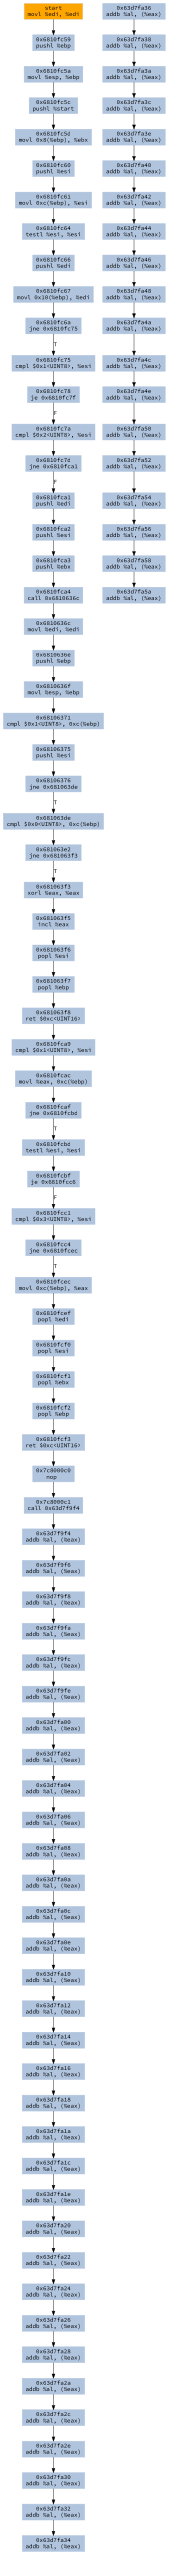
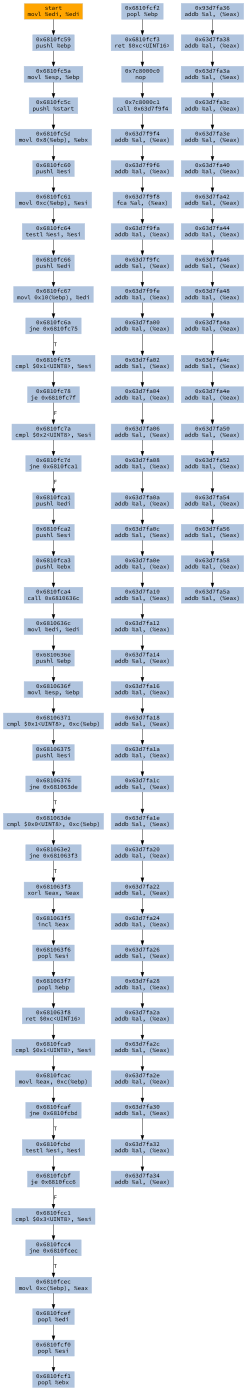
(134, 11) -> (212, 11)
(53, 1393) -> none
(53, 1600) -> (142, 200)
